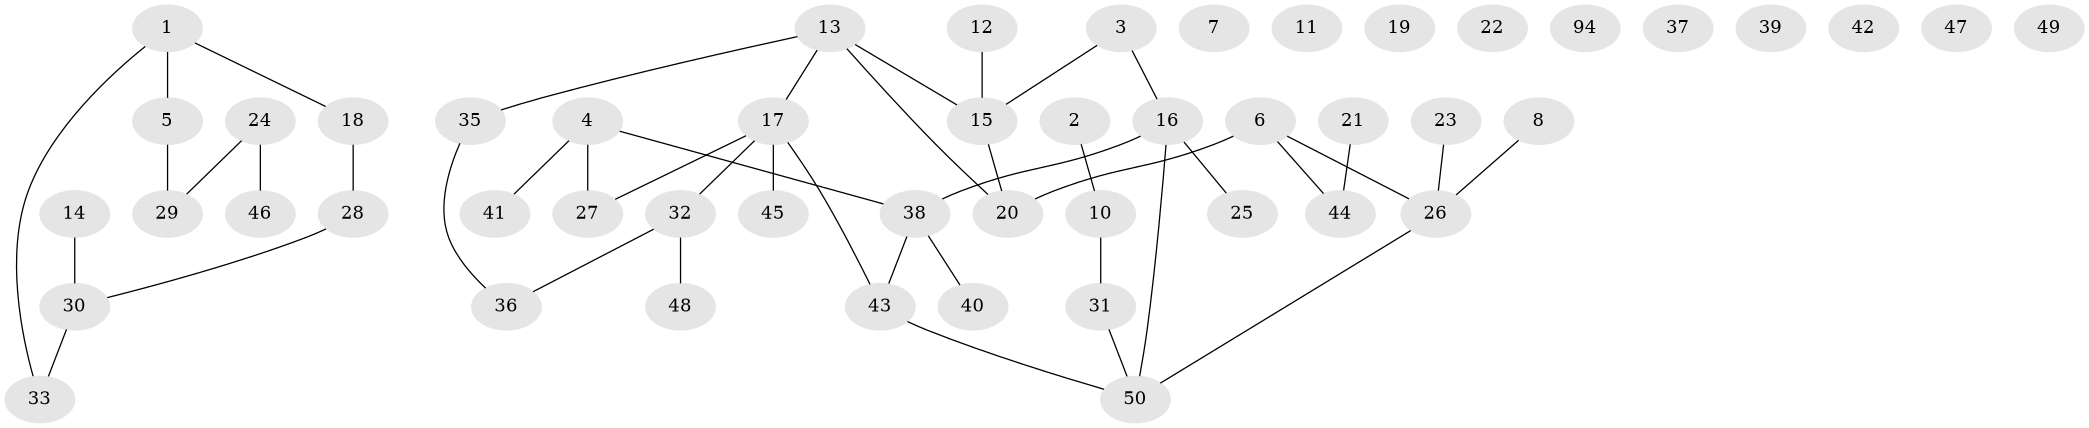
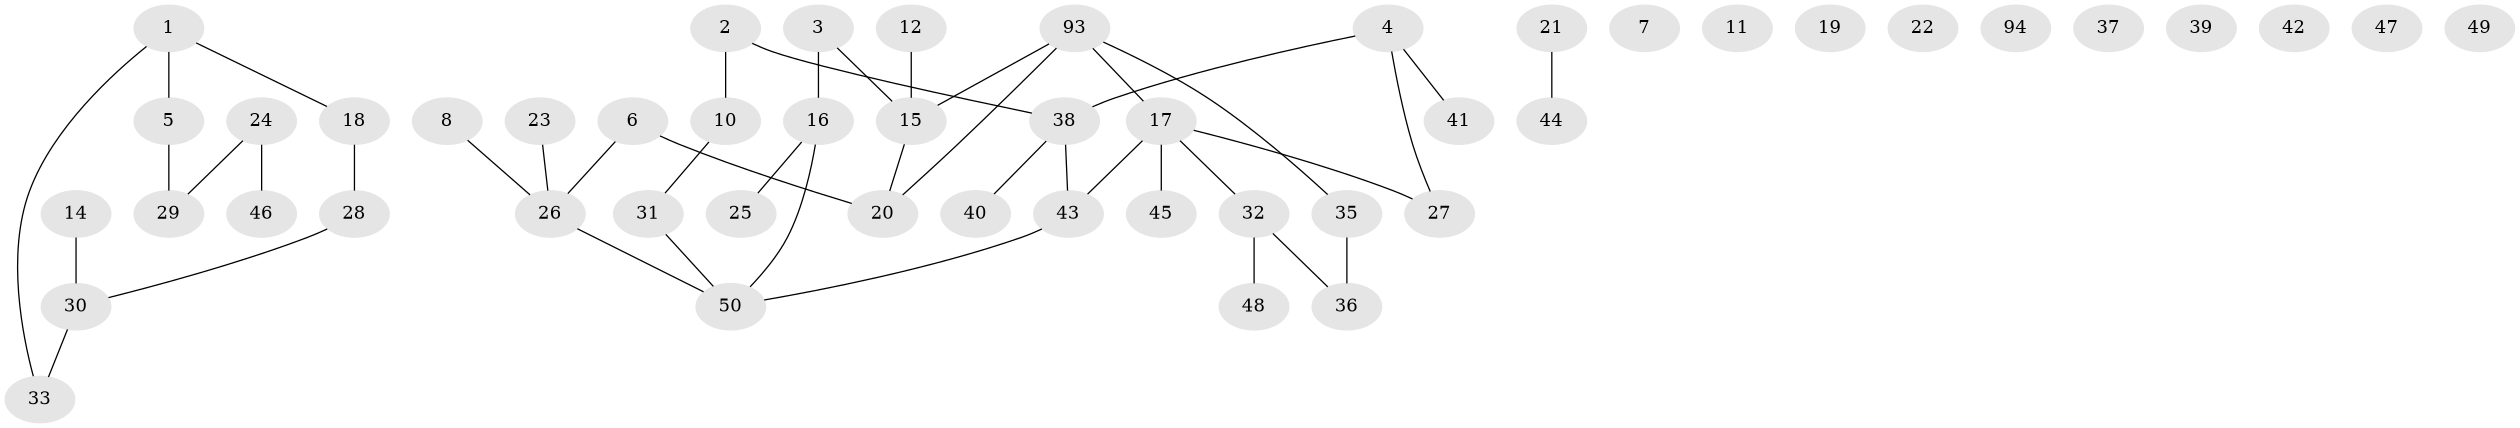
(830, 28) -> (1075, 28)
(1041, 168) -> (891, 82)
(1301, 168) -> none
